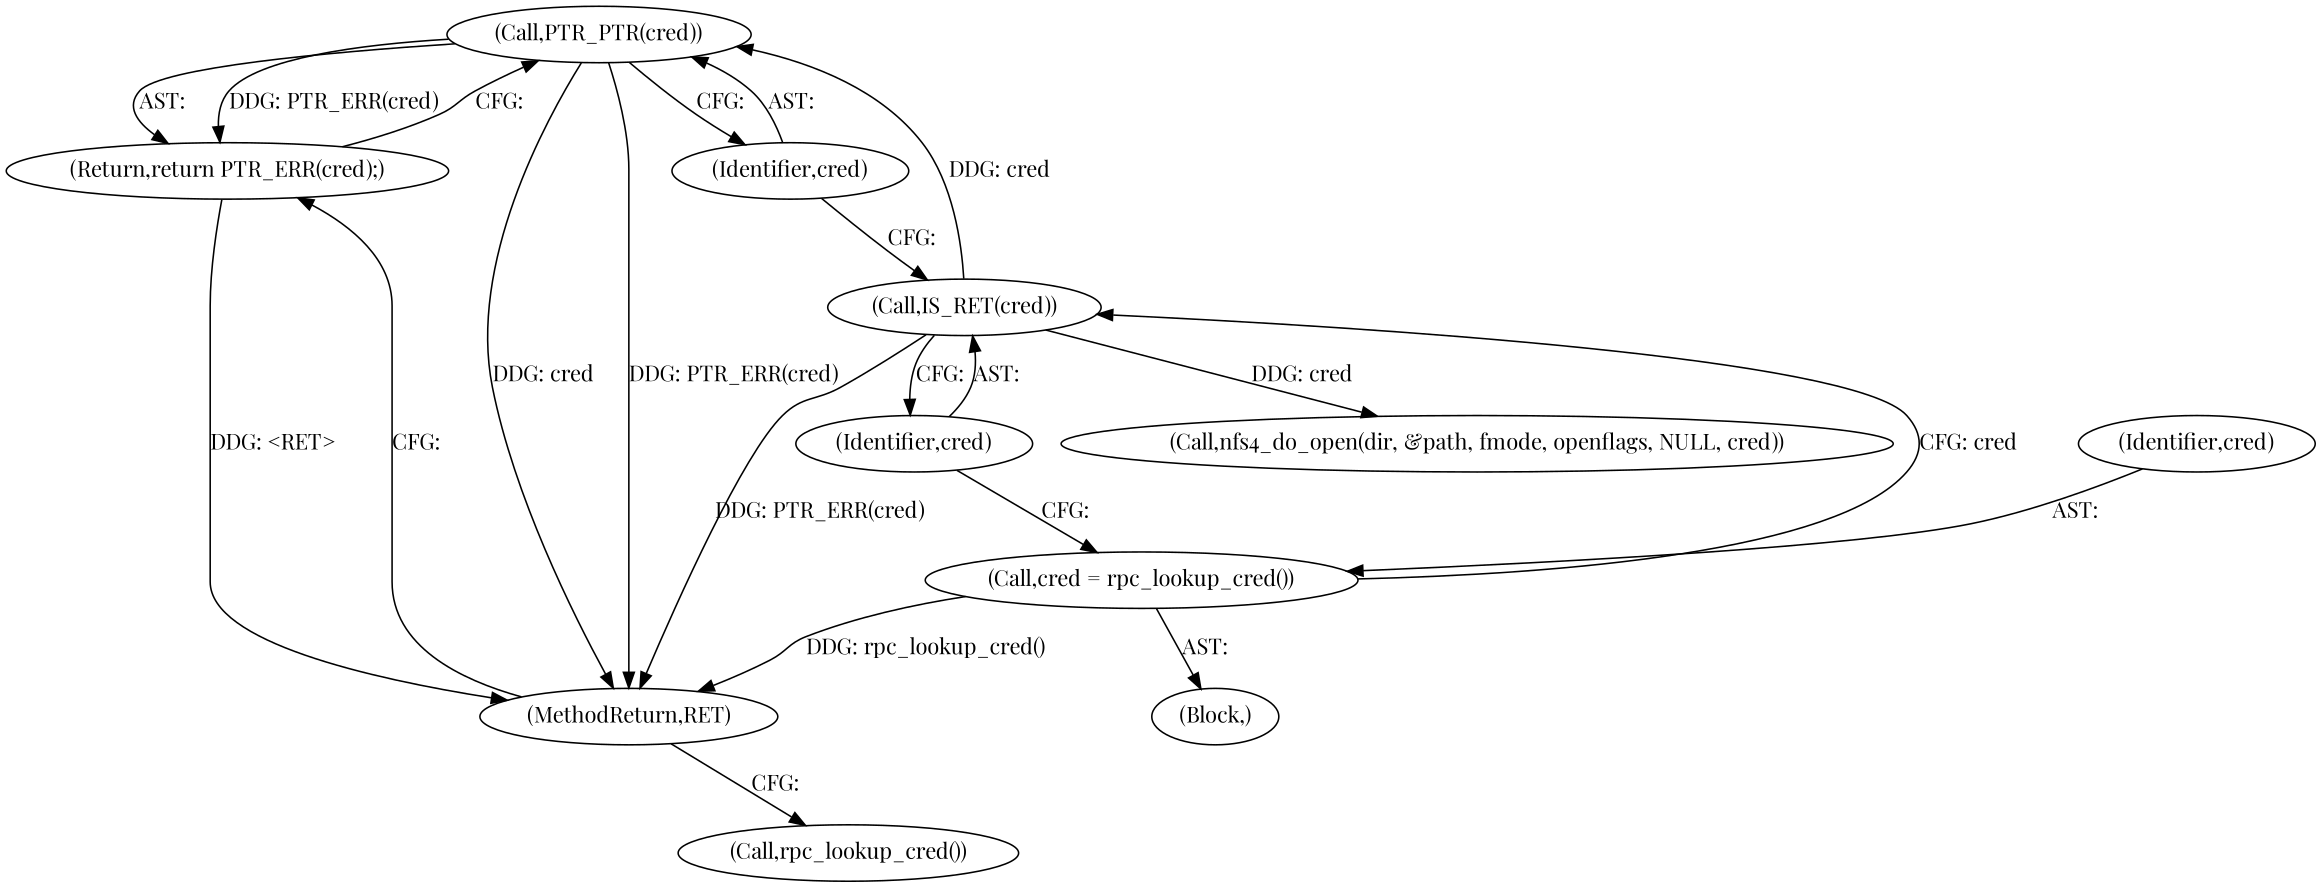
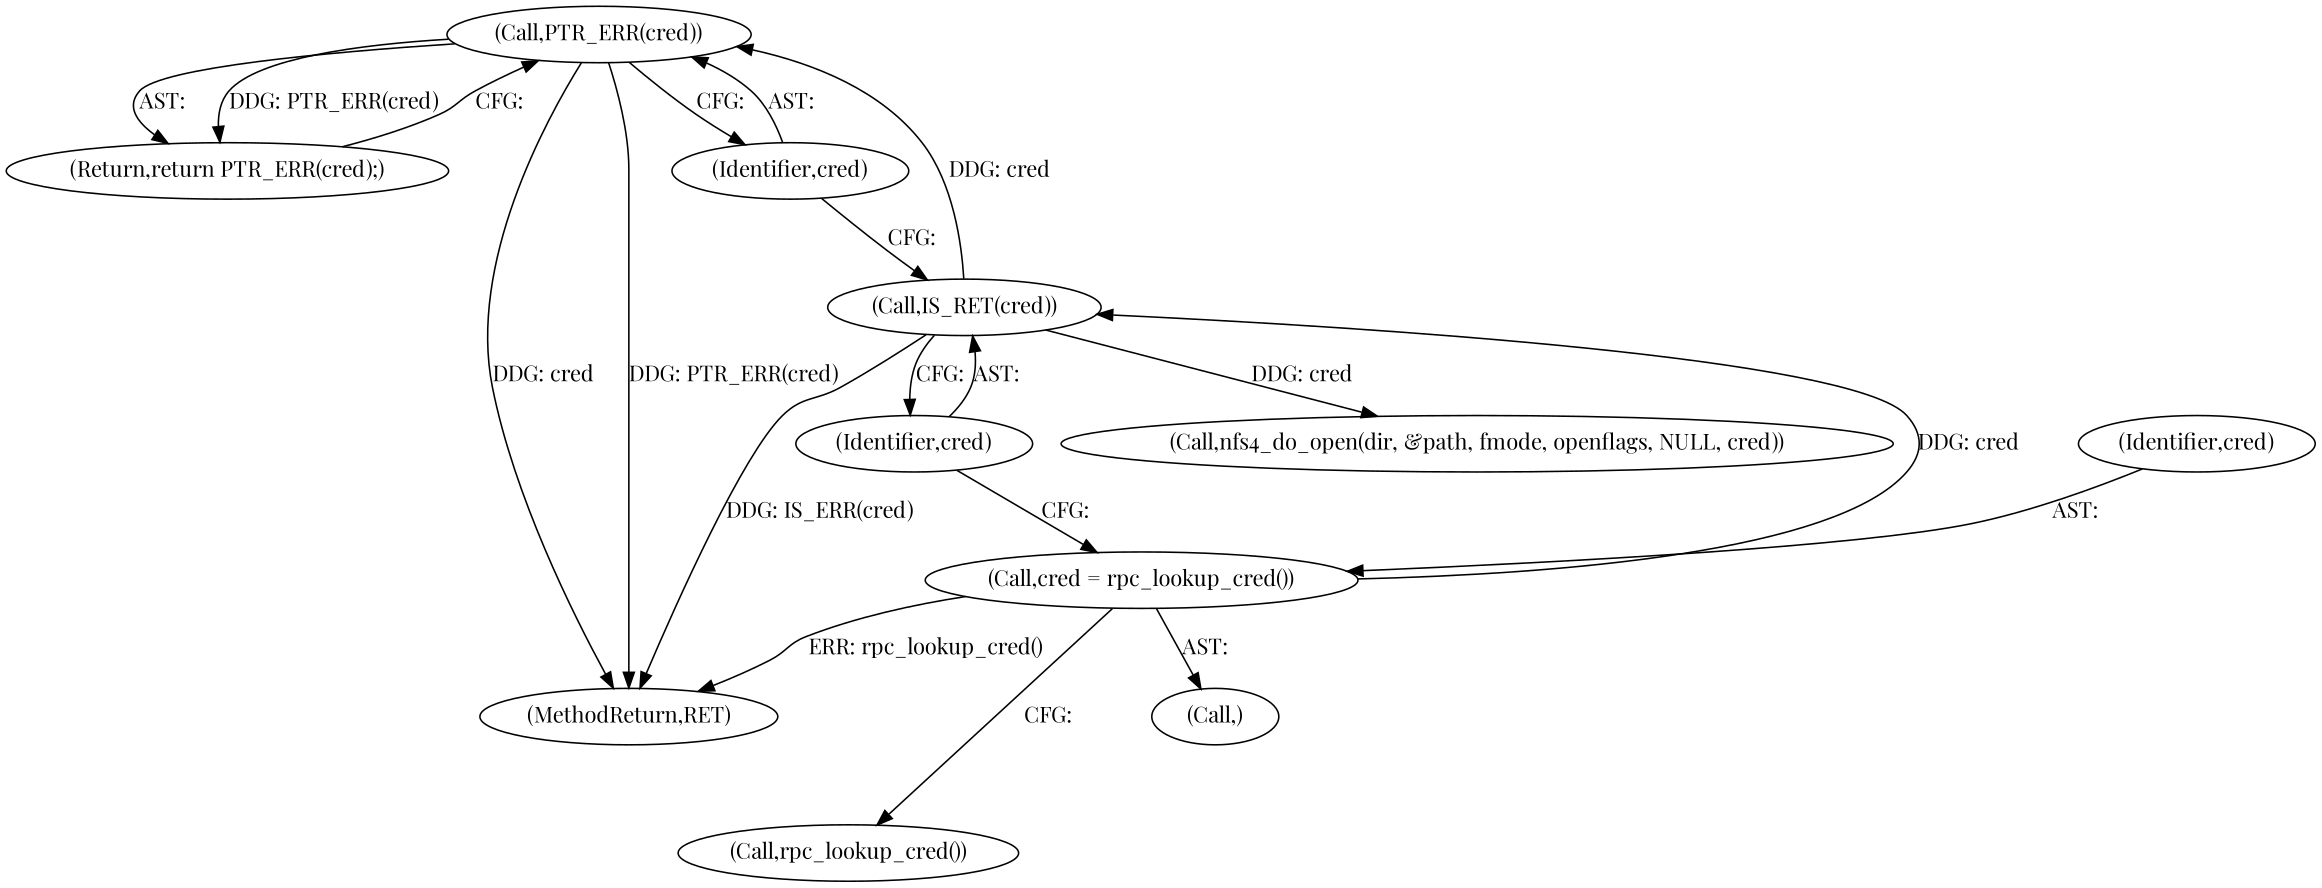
(599, 34) -> (599, 34)
(1969, 444) -> (1969, 444)
(392, 469) -> none
(820, 512) -> (820, 512)
(210, 549) -> none
(926, 648) -> (926, 648)
(1215, 717) -> (1215, 717)
(731, 780) -> (1001, 711)
